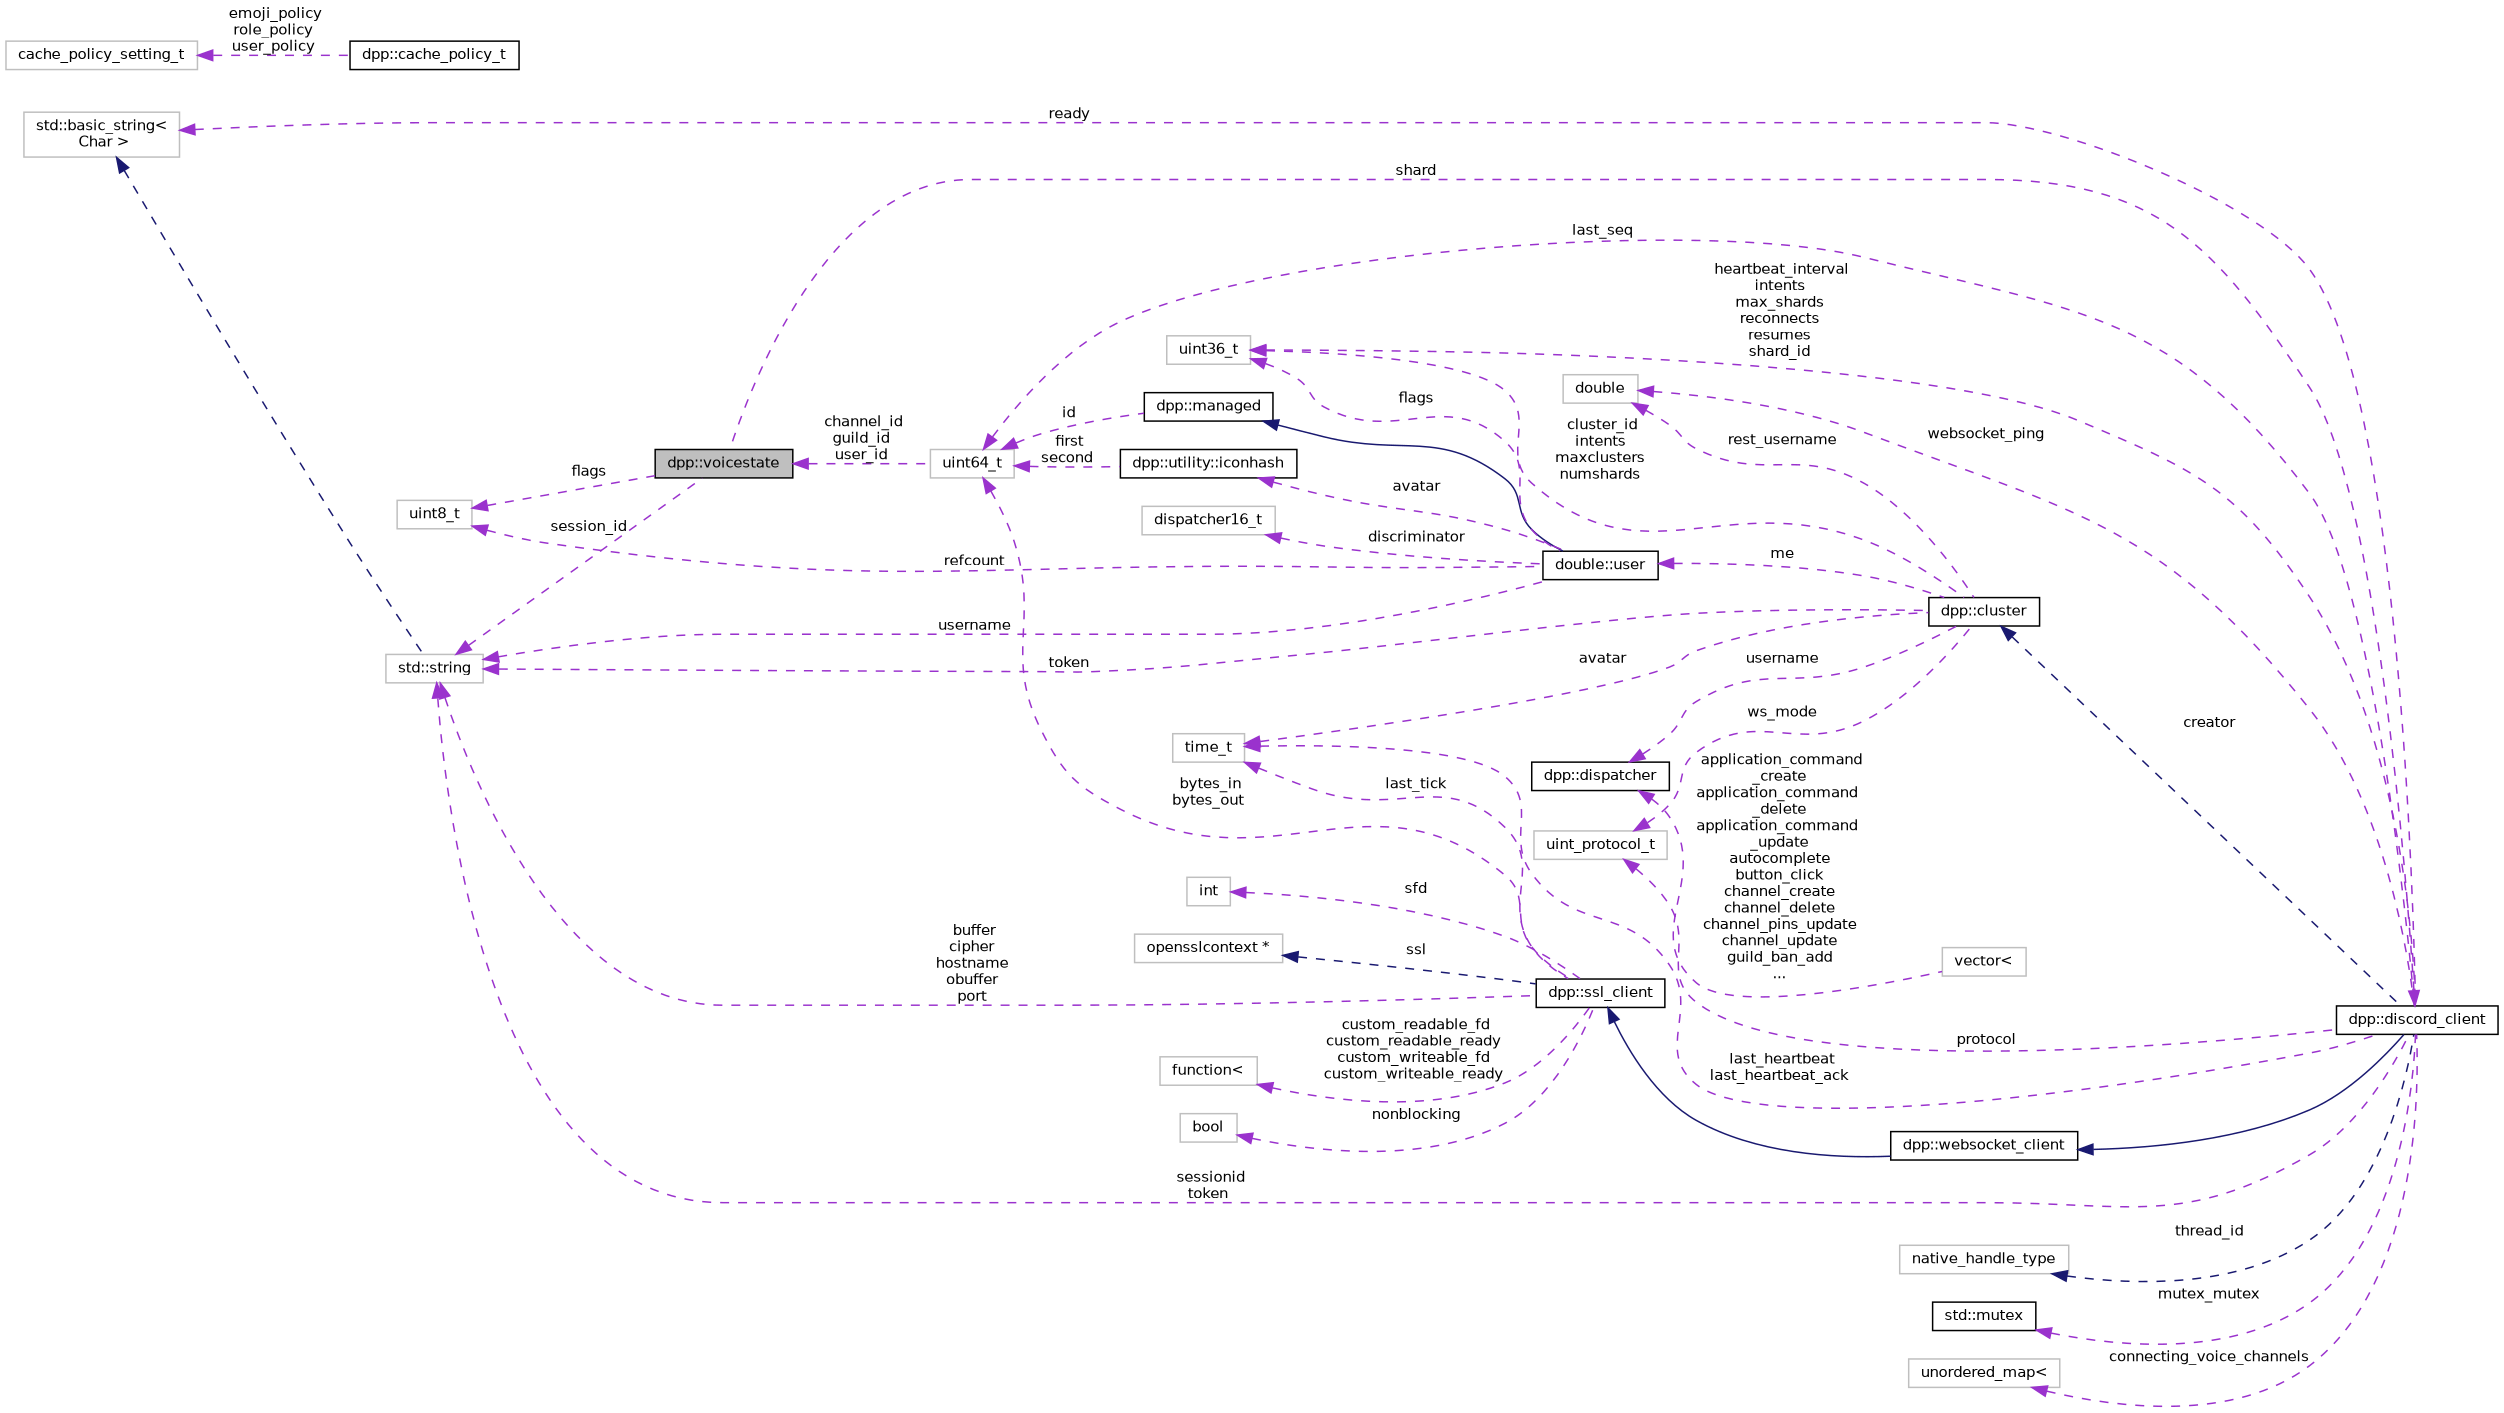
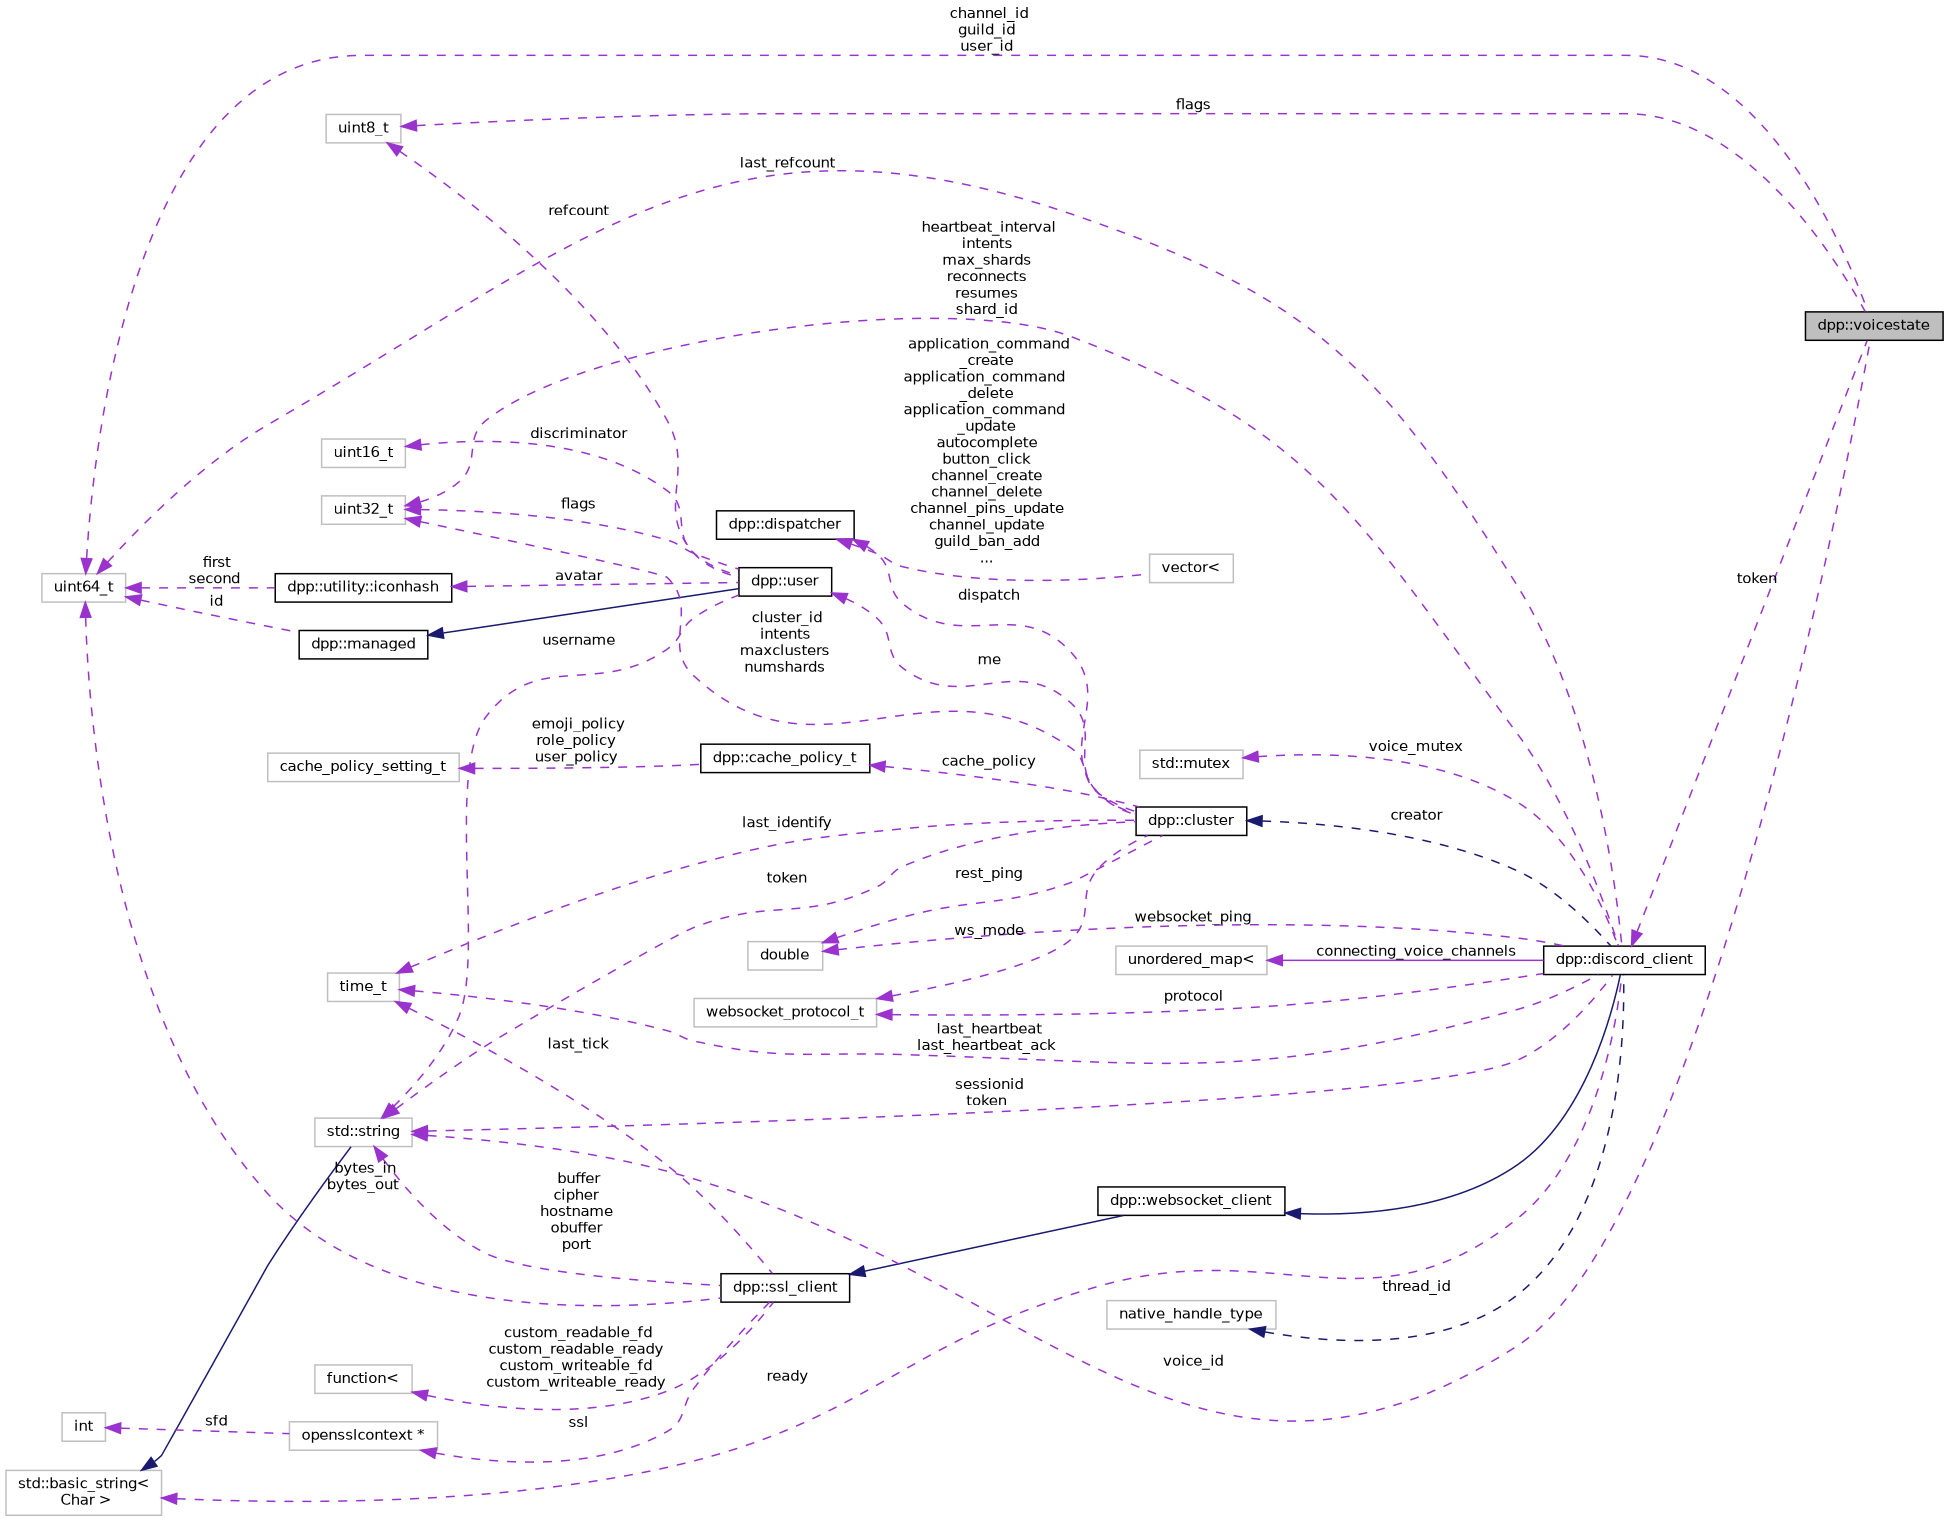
(1414, 171) -> (1755, 580)
(1601, 231) -> (785, 164)
(1209, 350) -> (363, 510)
(270, 414) -> (248, 1301)
(1780, 441) -> (987, 874)
(869, 464) -> (868, 55)
(1209, 521) -> (363, 453)
(587, 527) -> (1191, 1362)
(1601, 565) -> (785, 582)
(1601, 659) -> (785, 823)
(1780, 659) -> (987, 596)
none -> (1013, 782)
(1601, 845) -> (785, 1013)
(1419, 913) -> (205, 1431)
(1417, 969) -> (635, 1446)
(1209, 1128) -> none
(2207, 1295) -> (1414, 747)
(1984, 1316) -> (1191, 764)
(2341, 1335) -> (1413, 960)
